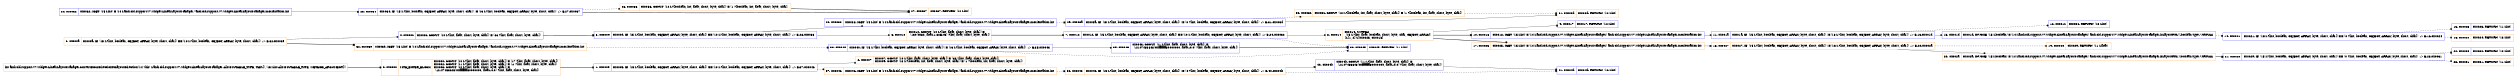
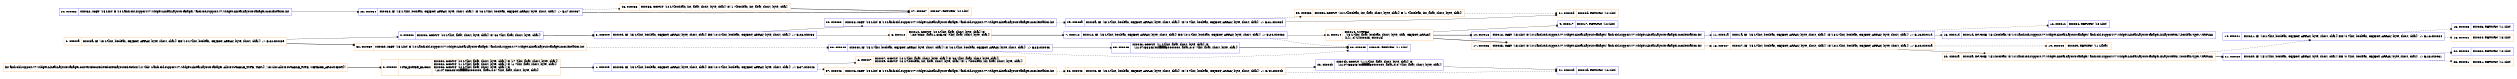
(2218, 36) -> (2250, 48)
